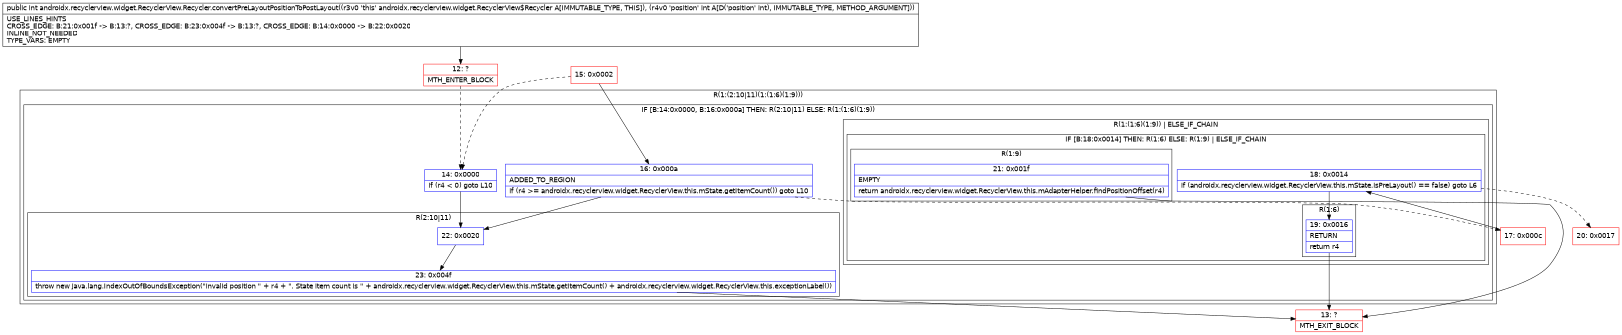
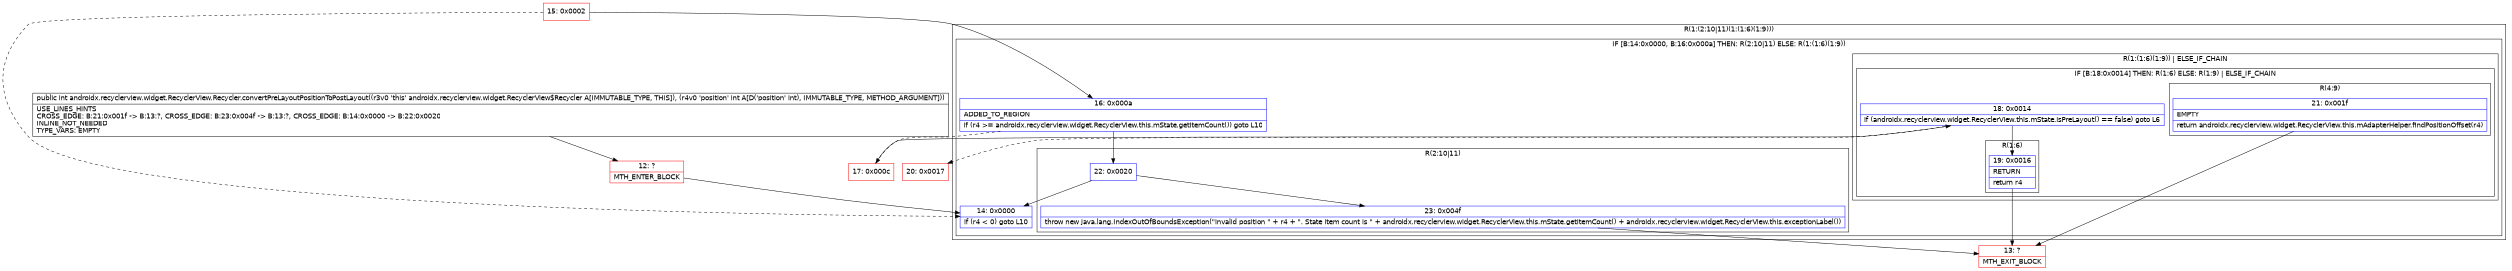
(461, 125) -> (819, 197)
(1011, 155) -> (2330, 89)
(461, 207) -> (1060, 192)
